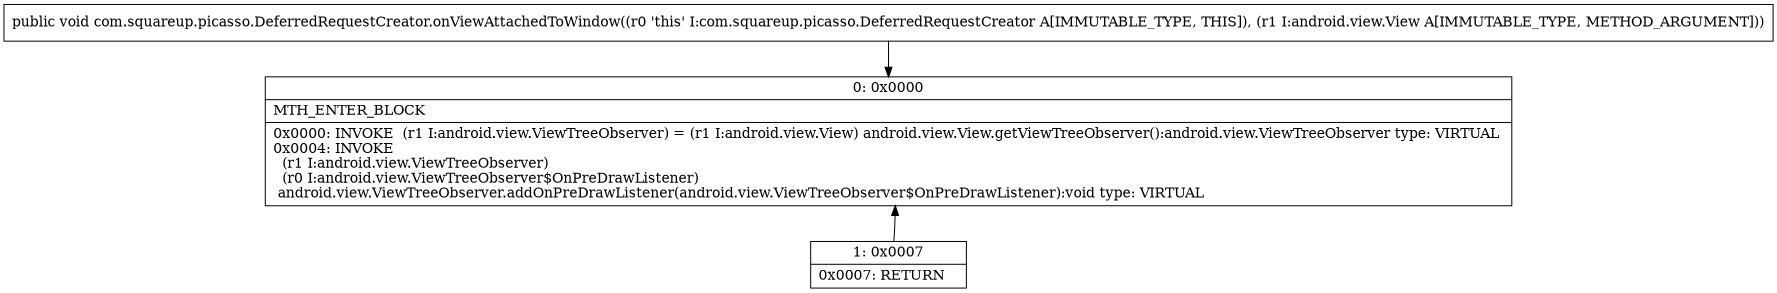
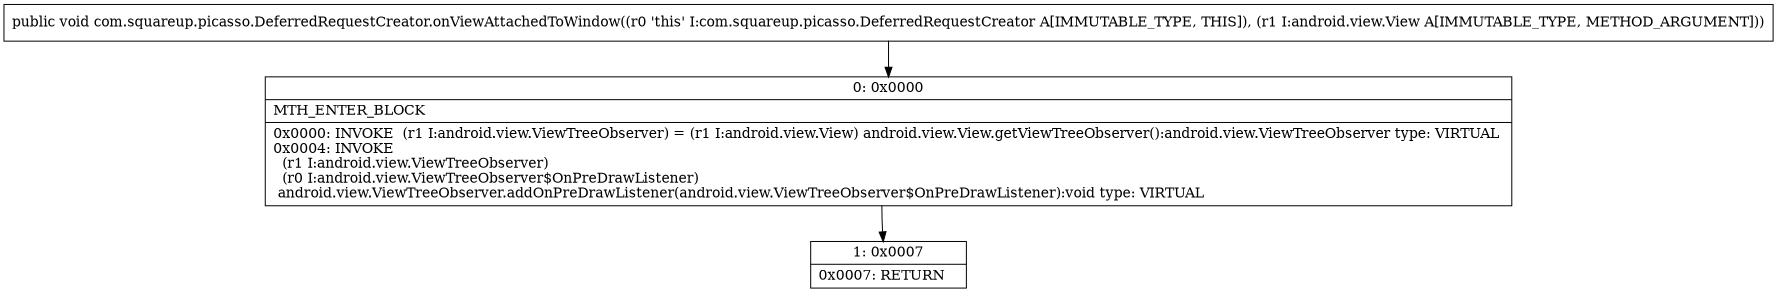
(895, 229) -> (882, 219)
